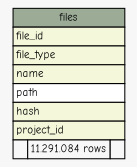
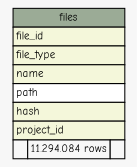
(69, 149) -> (69, 149)
